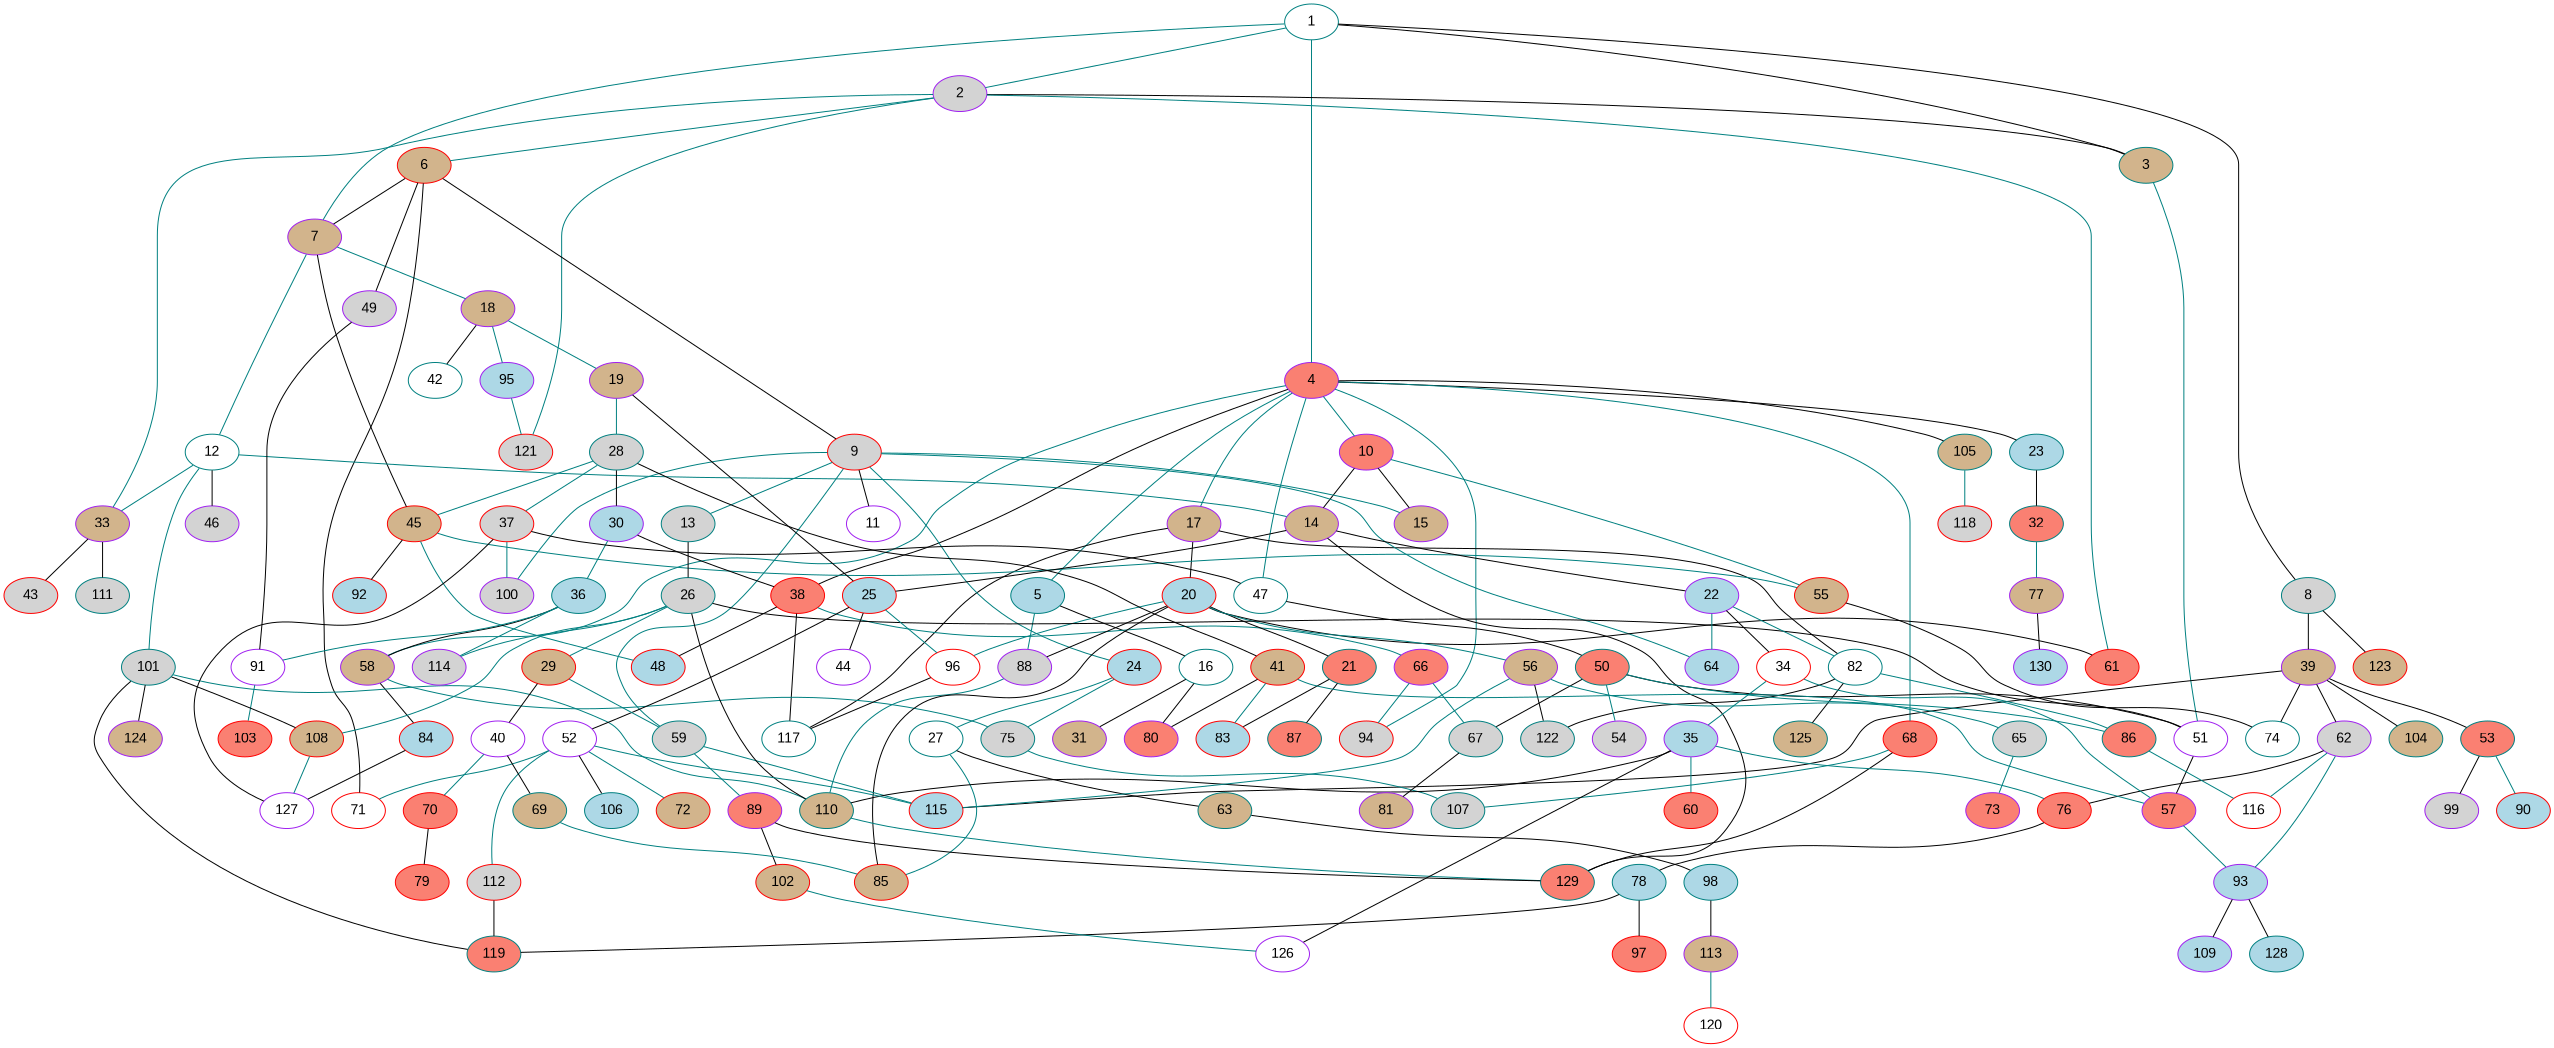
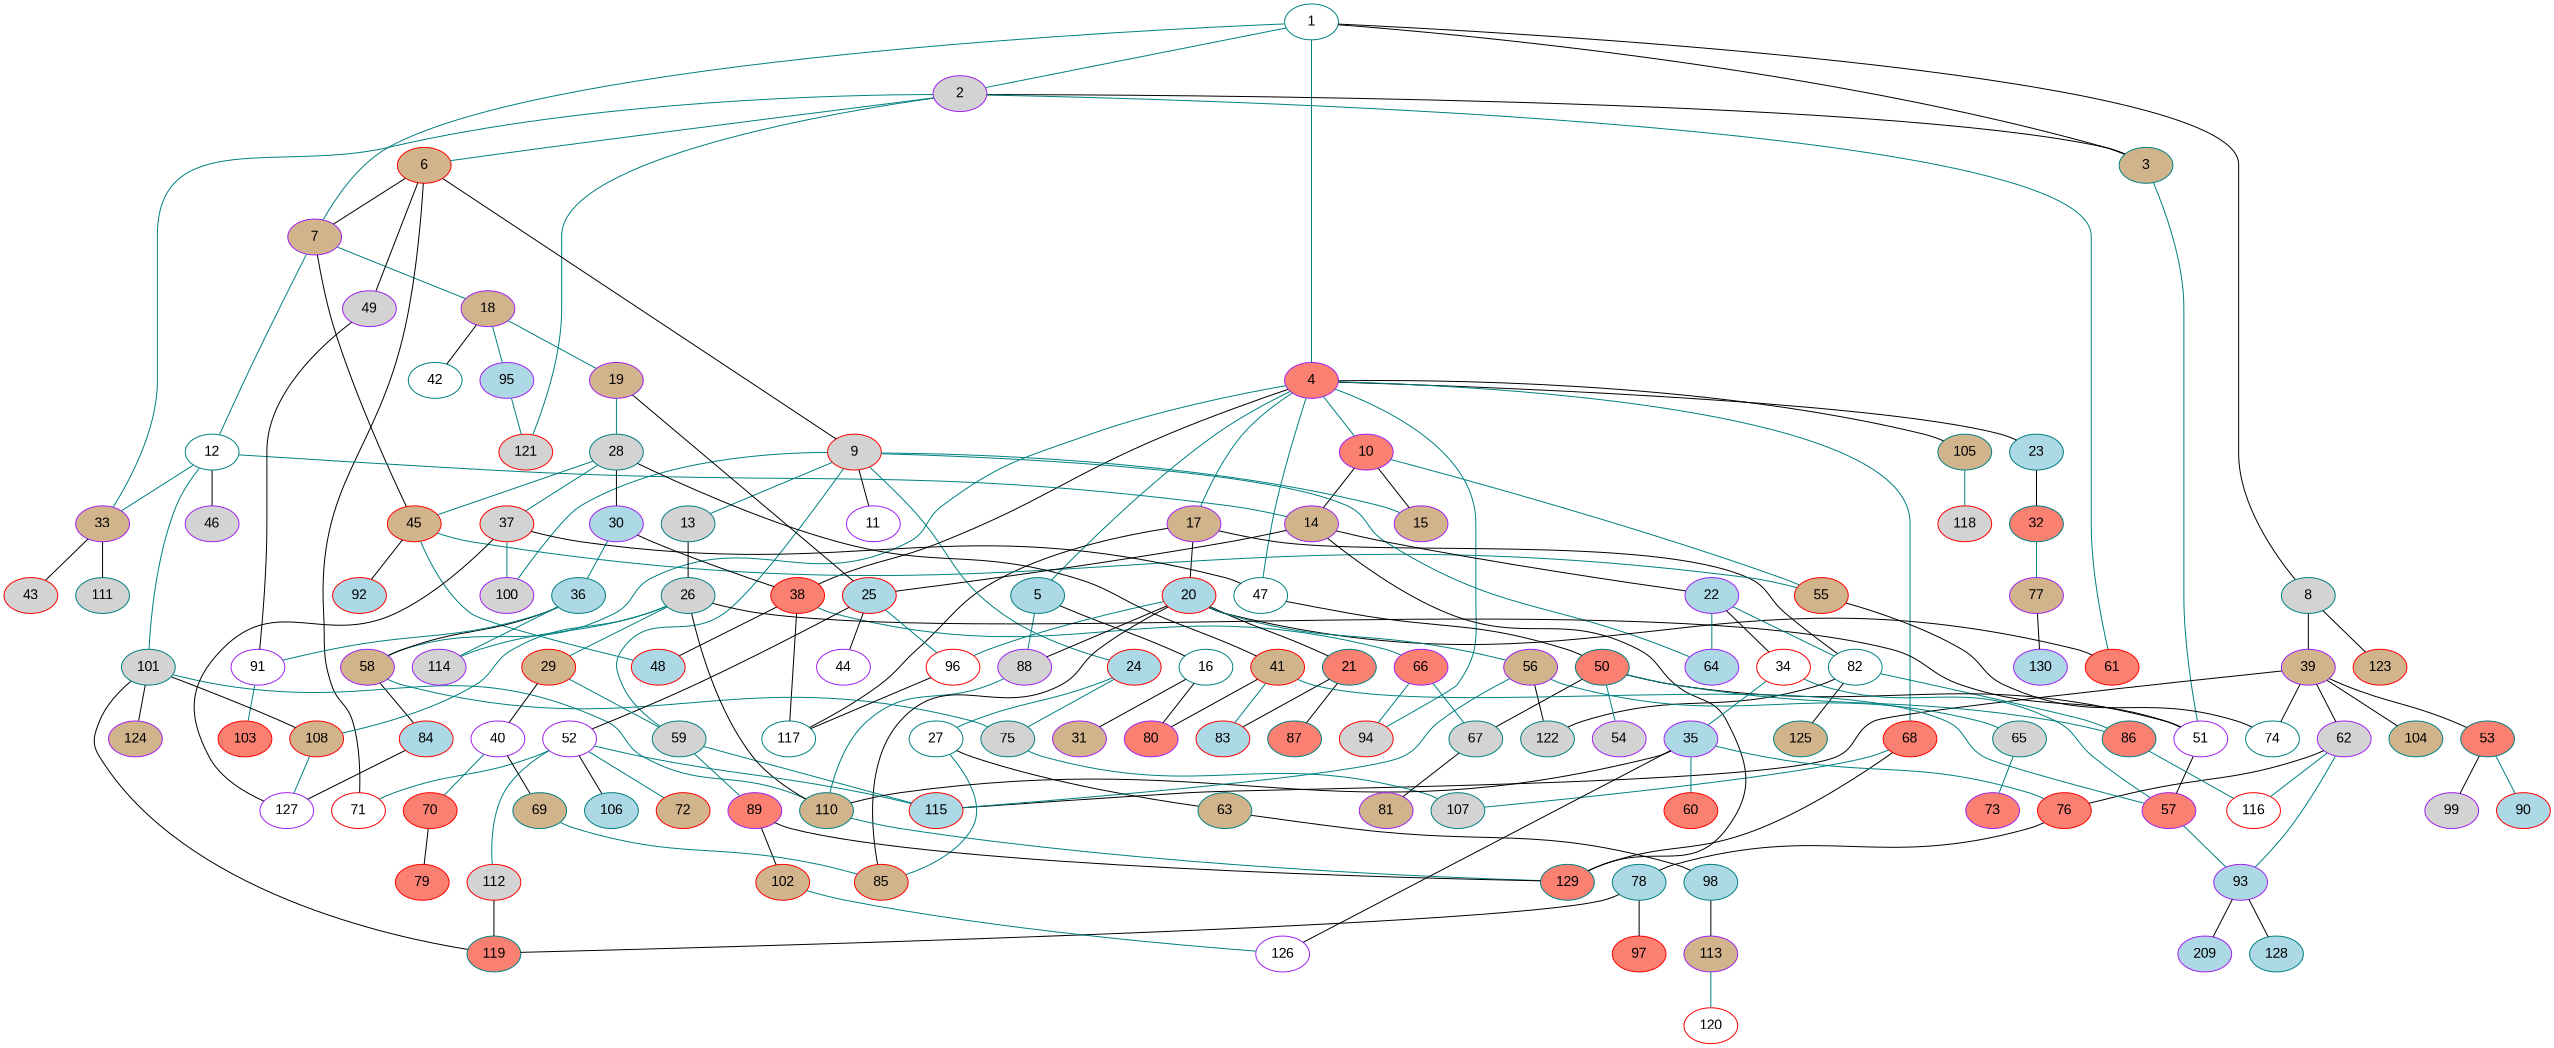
(2205, 954) -> (2205, 954)
